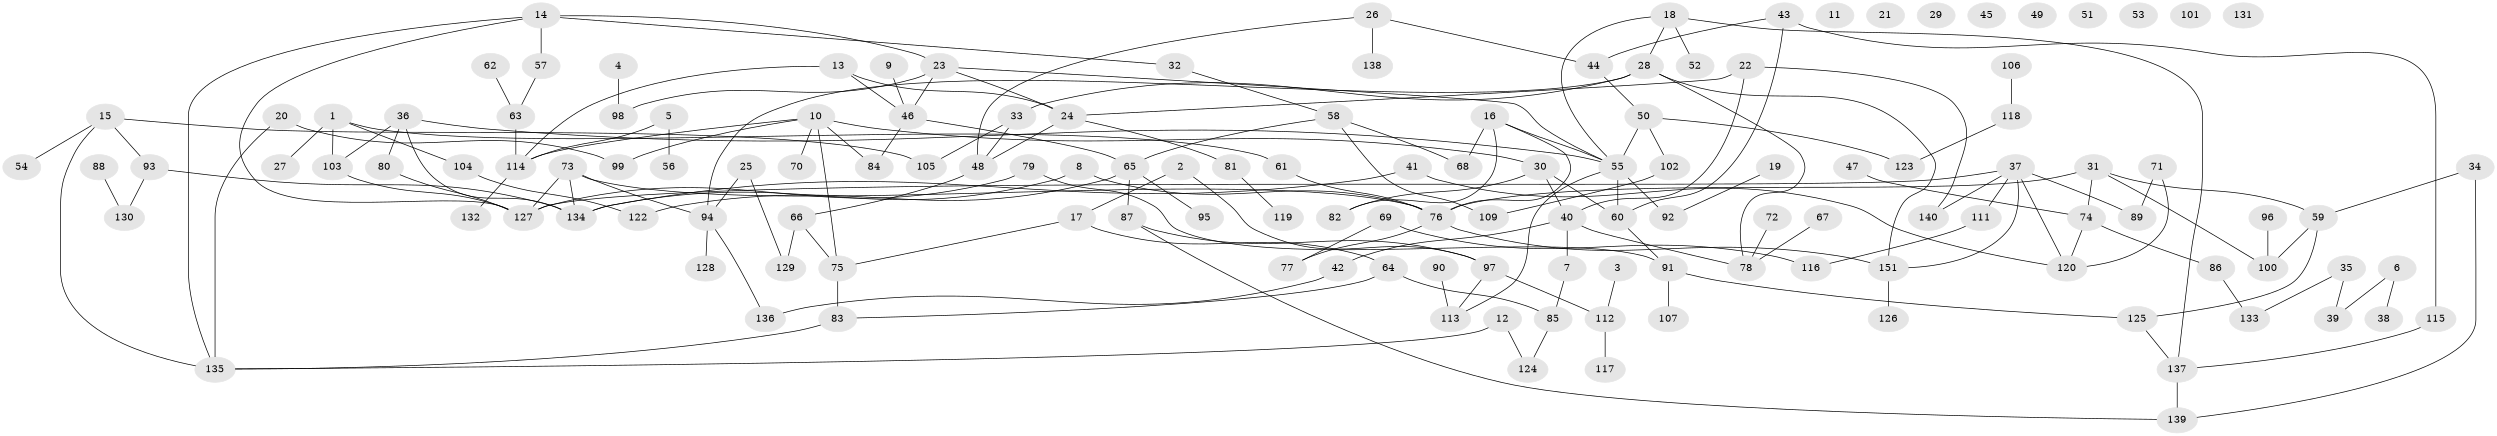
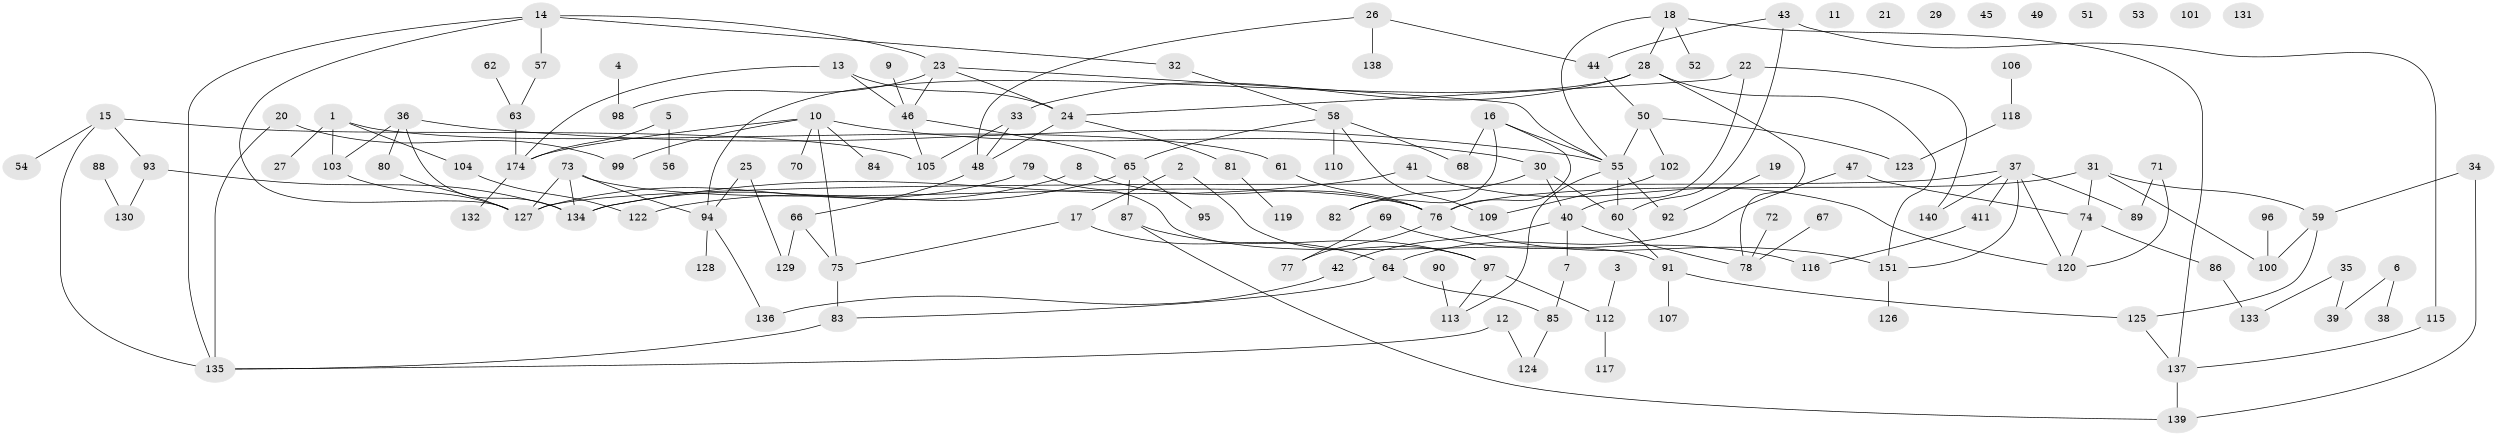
(890, 143) -> (918, 143)
(516, 167) -> (516, 167)
none -> (1334, 167)
(1981, 218) -> (1981, 218)
none -> (1658, 238)
